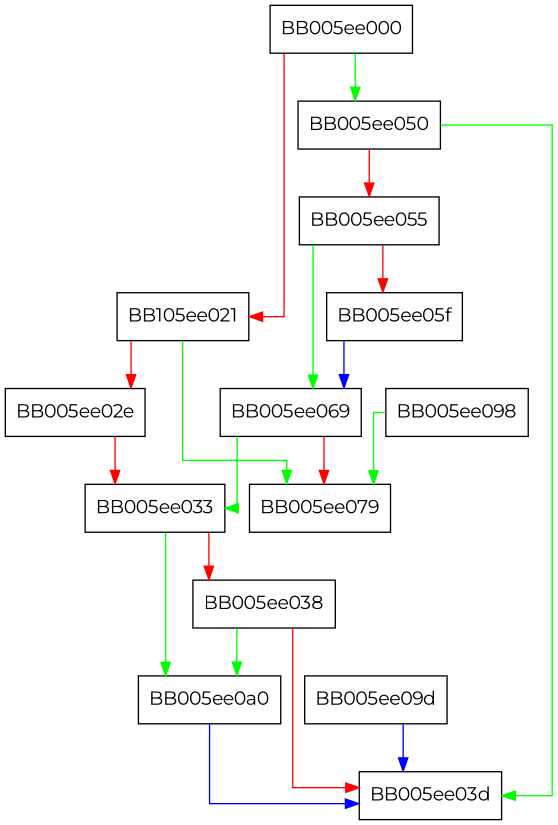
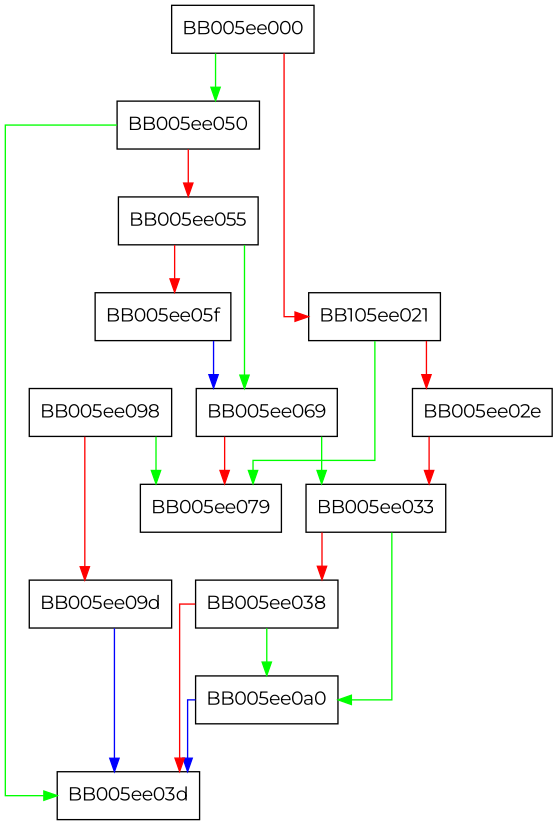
none -> (85, 502)
